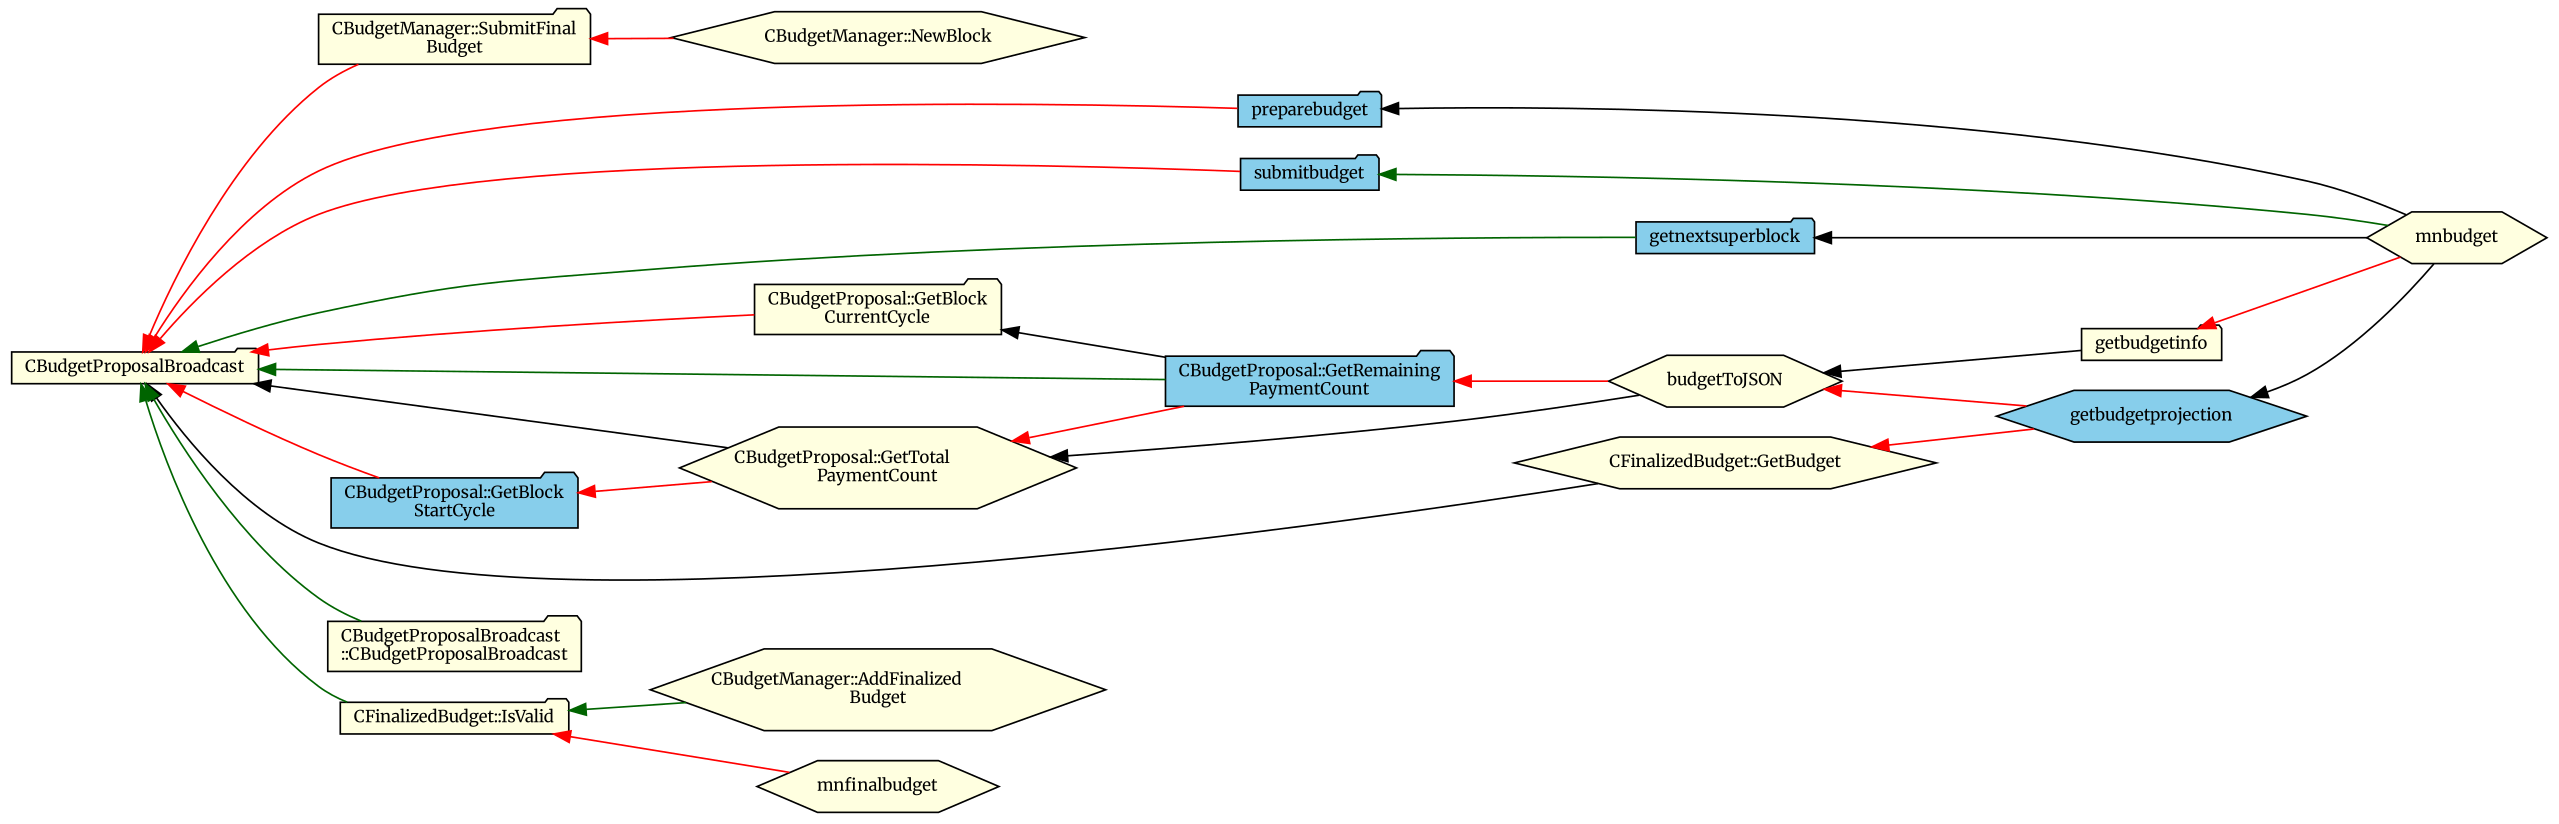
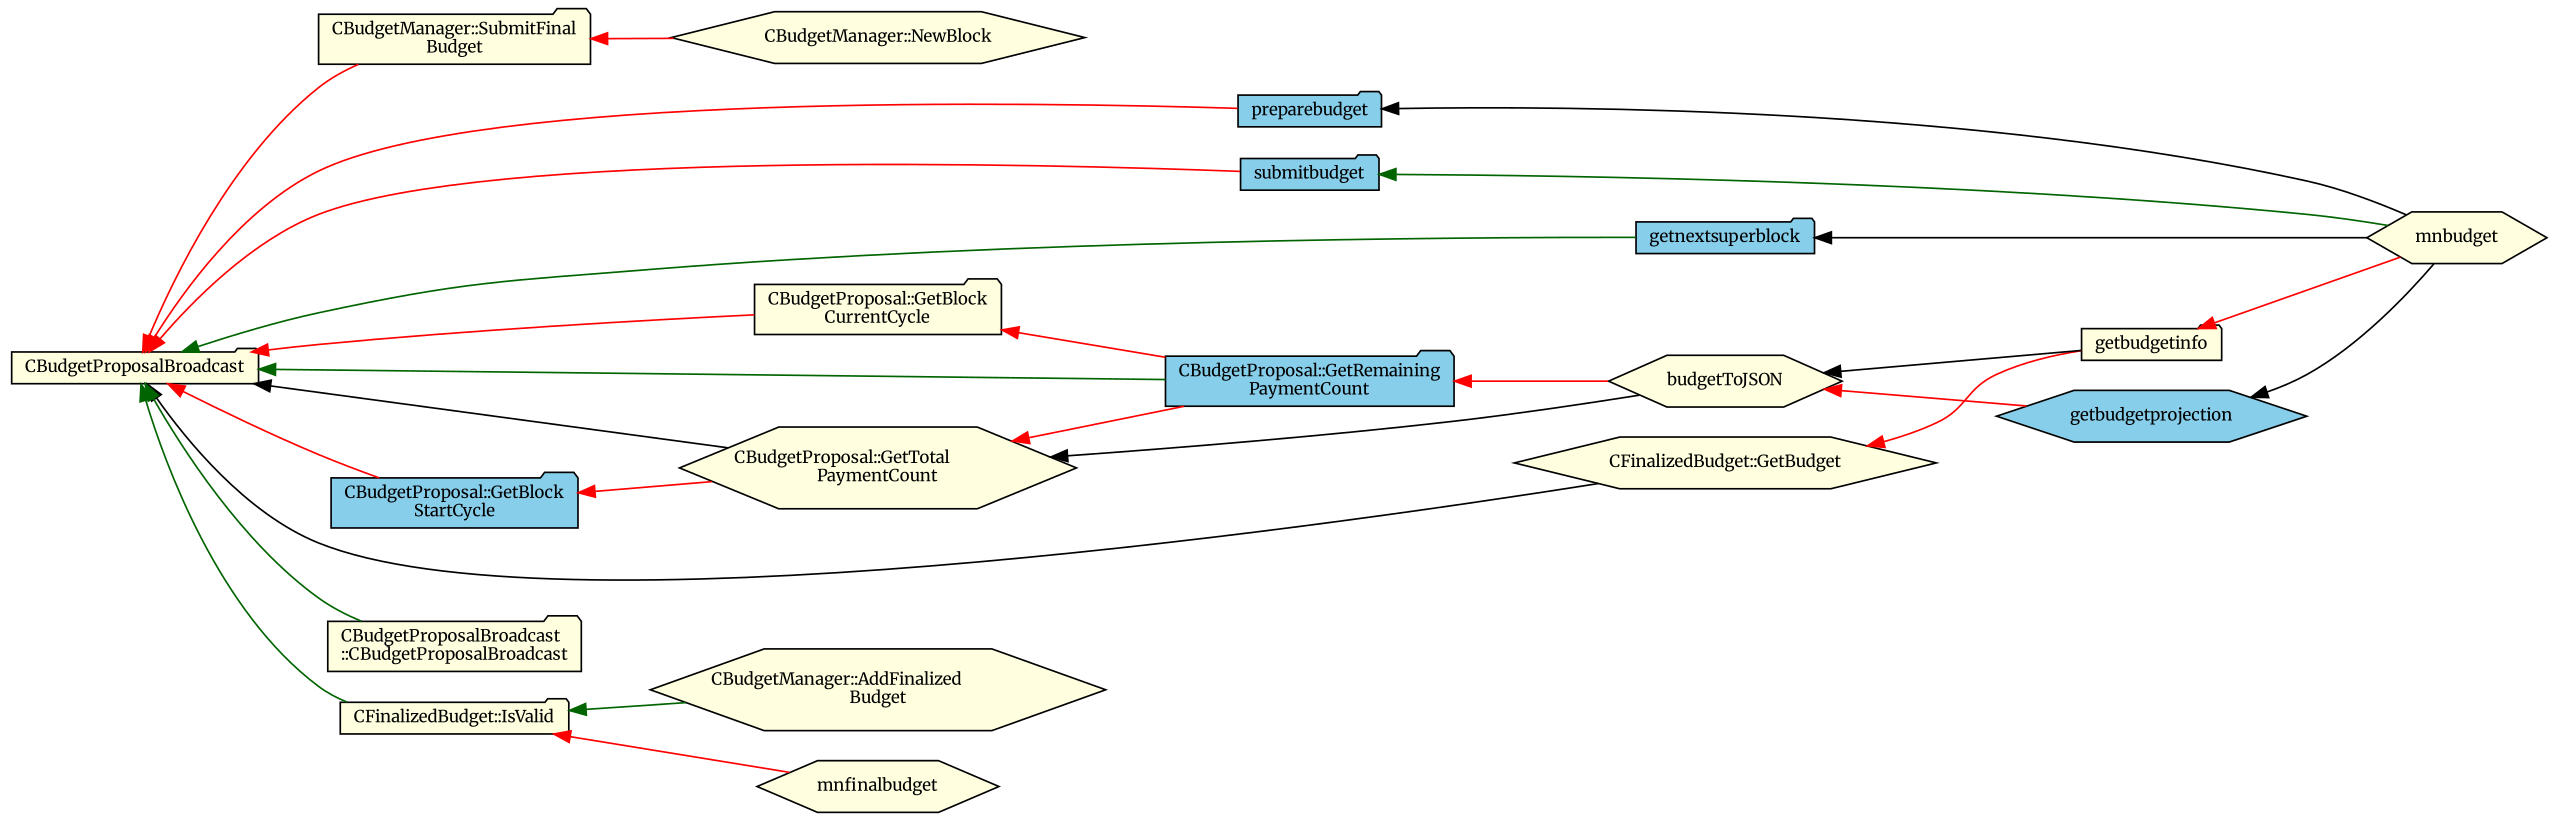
(1092, 345) -> (1092, 345)
(1961, 437) -> (1978, 387)
